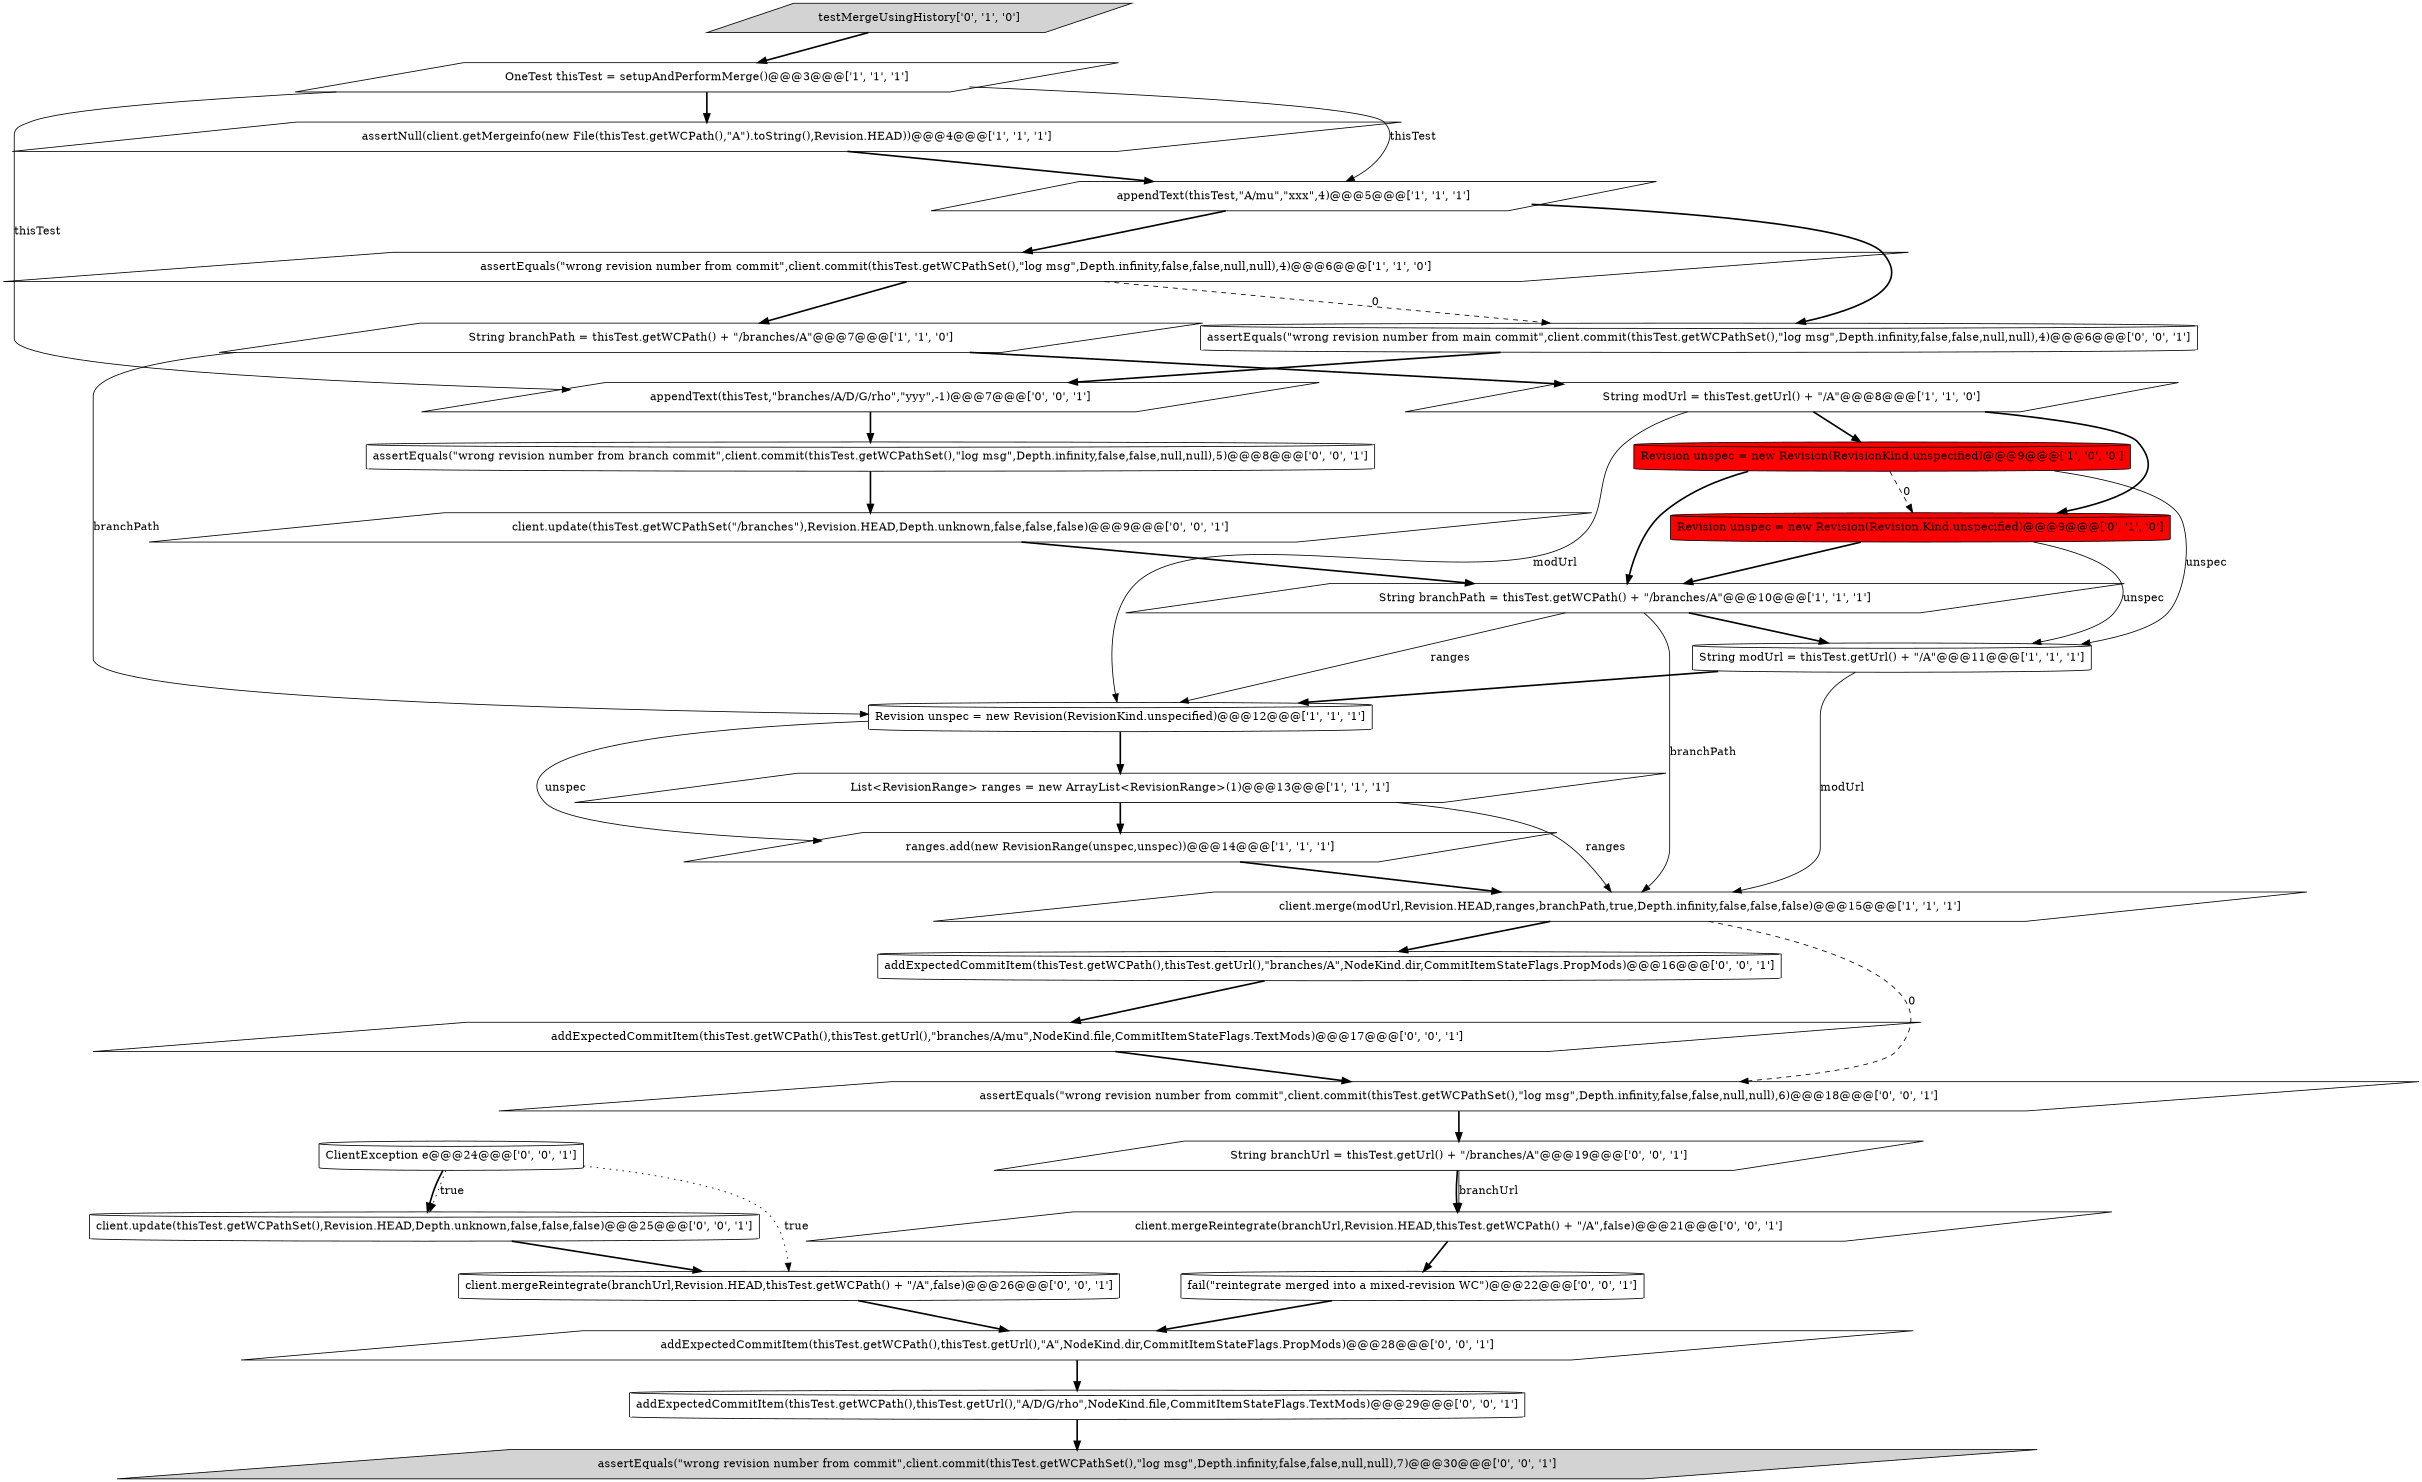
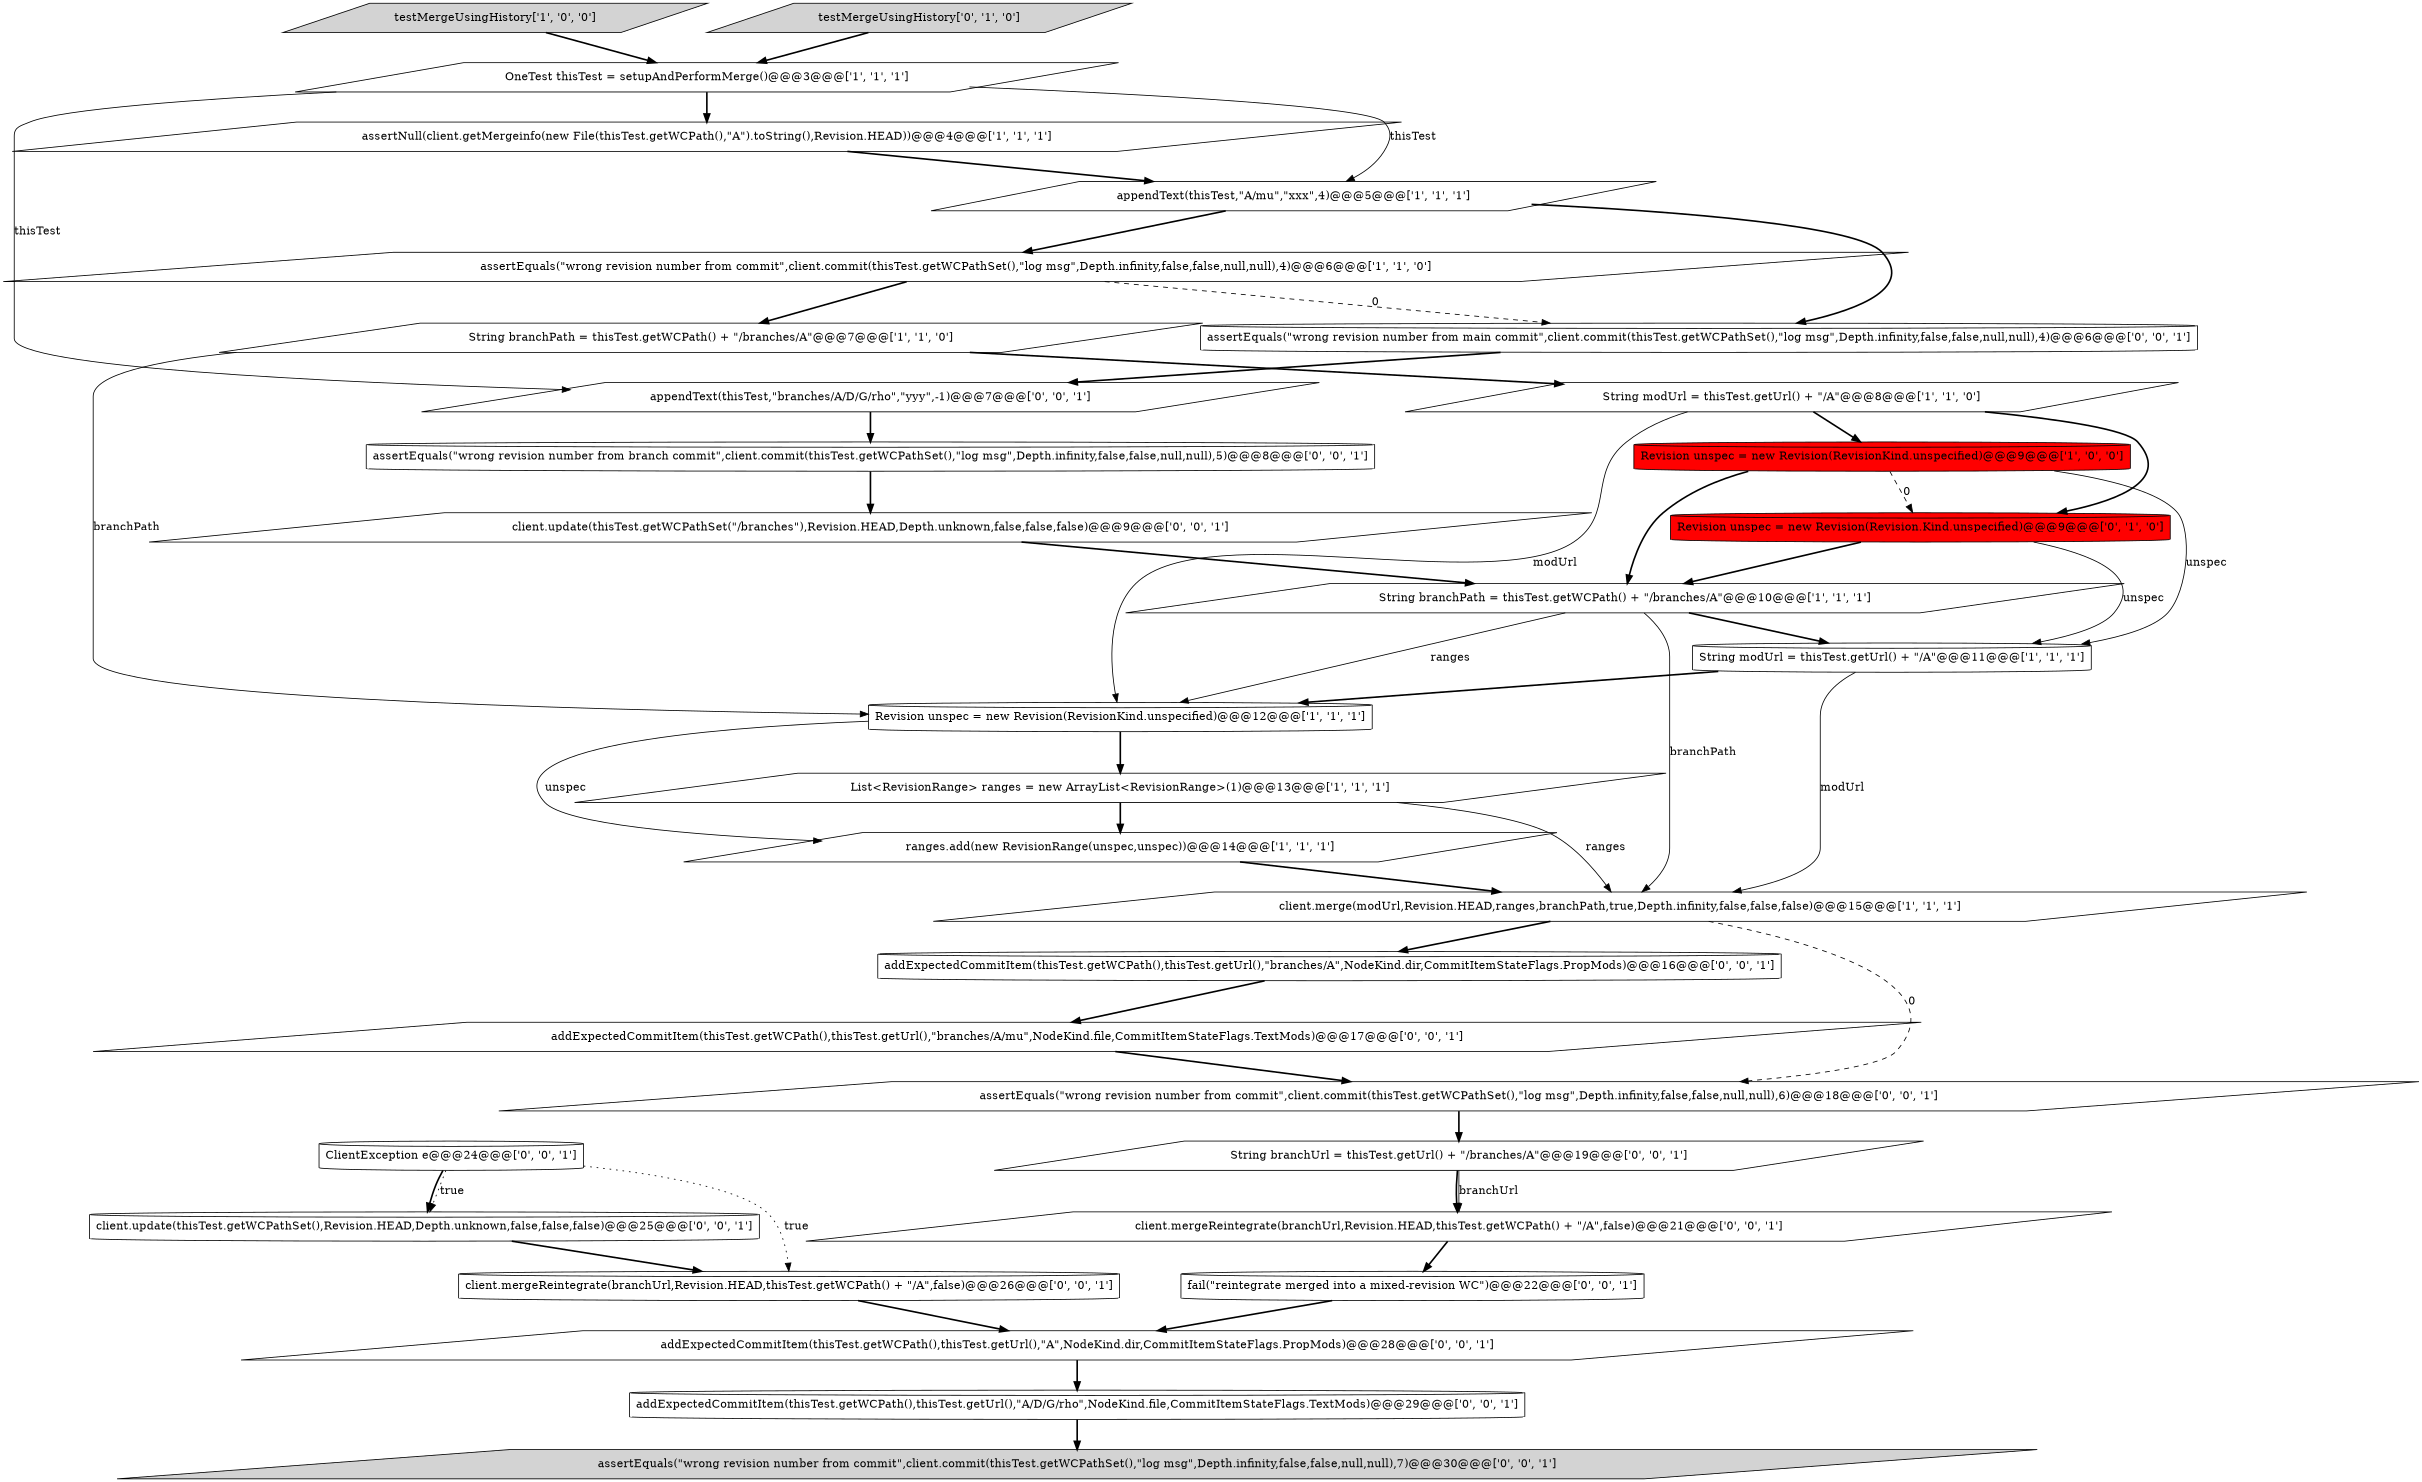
none -> (495, 18)
